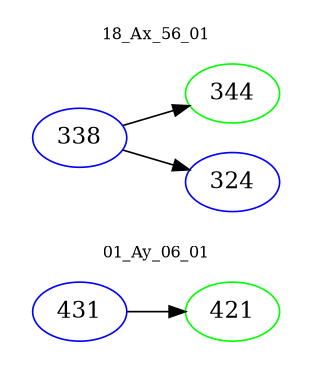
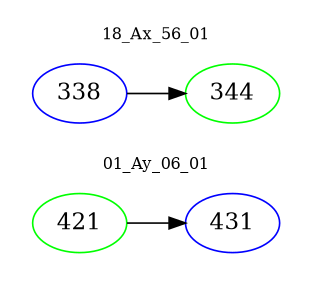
(233, 182) -> none
(148, 312) -> (148, 223)
